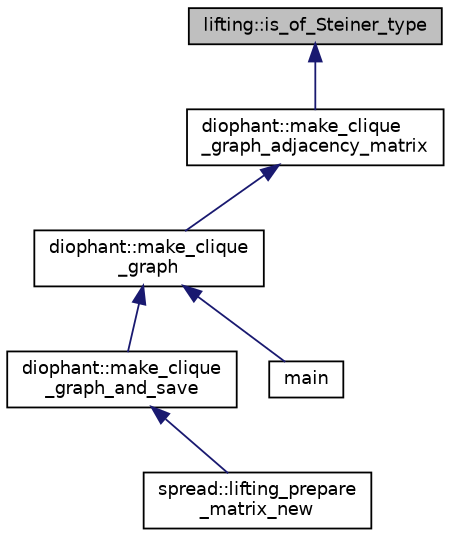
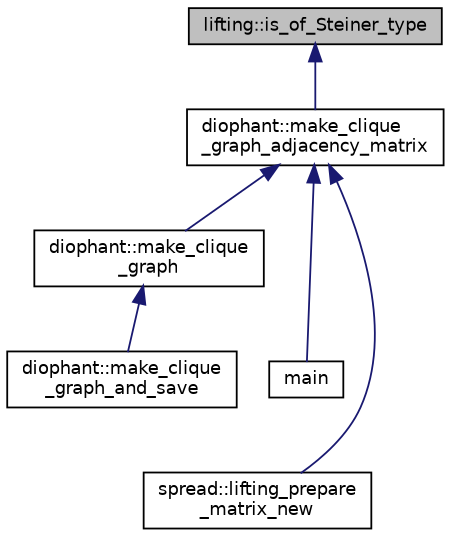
(242, 329) -> (310, 272)
(197, 446) -> (374, 338)
